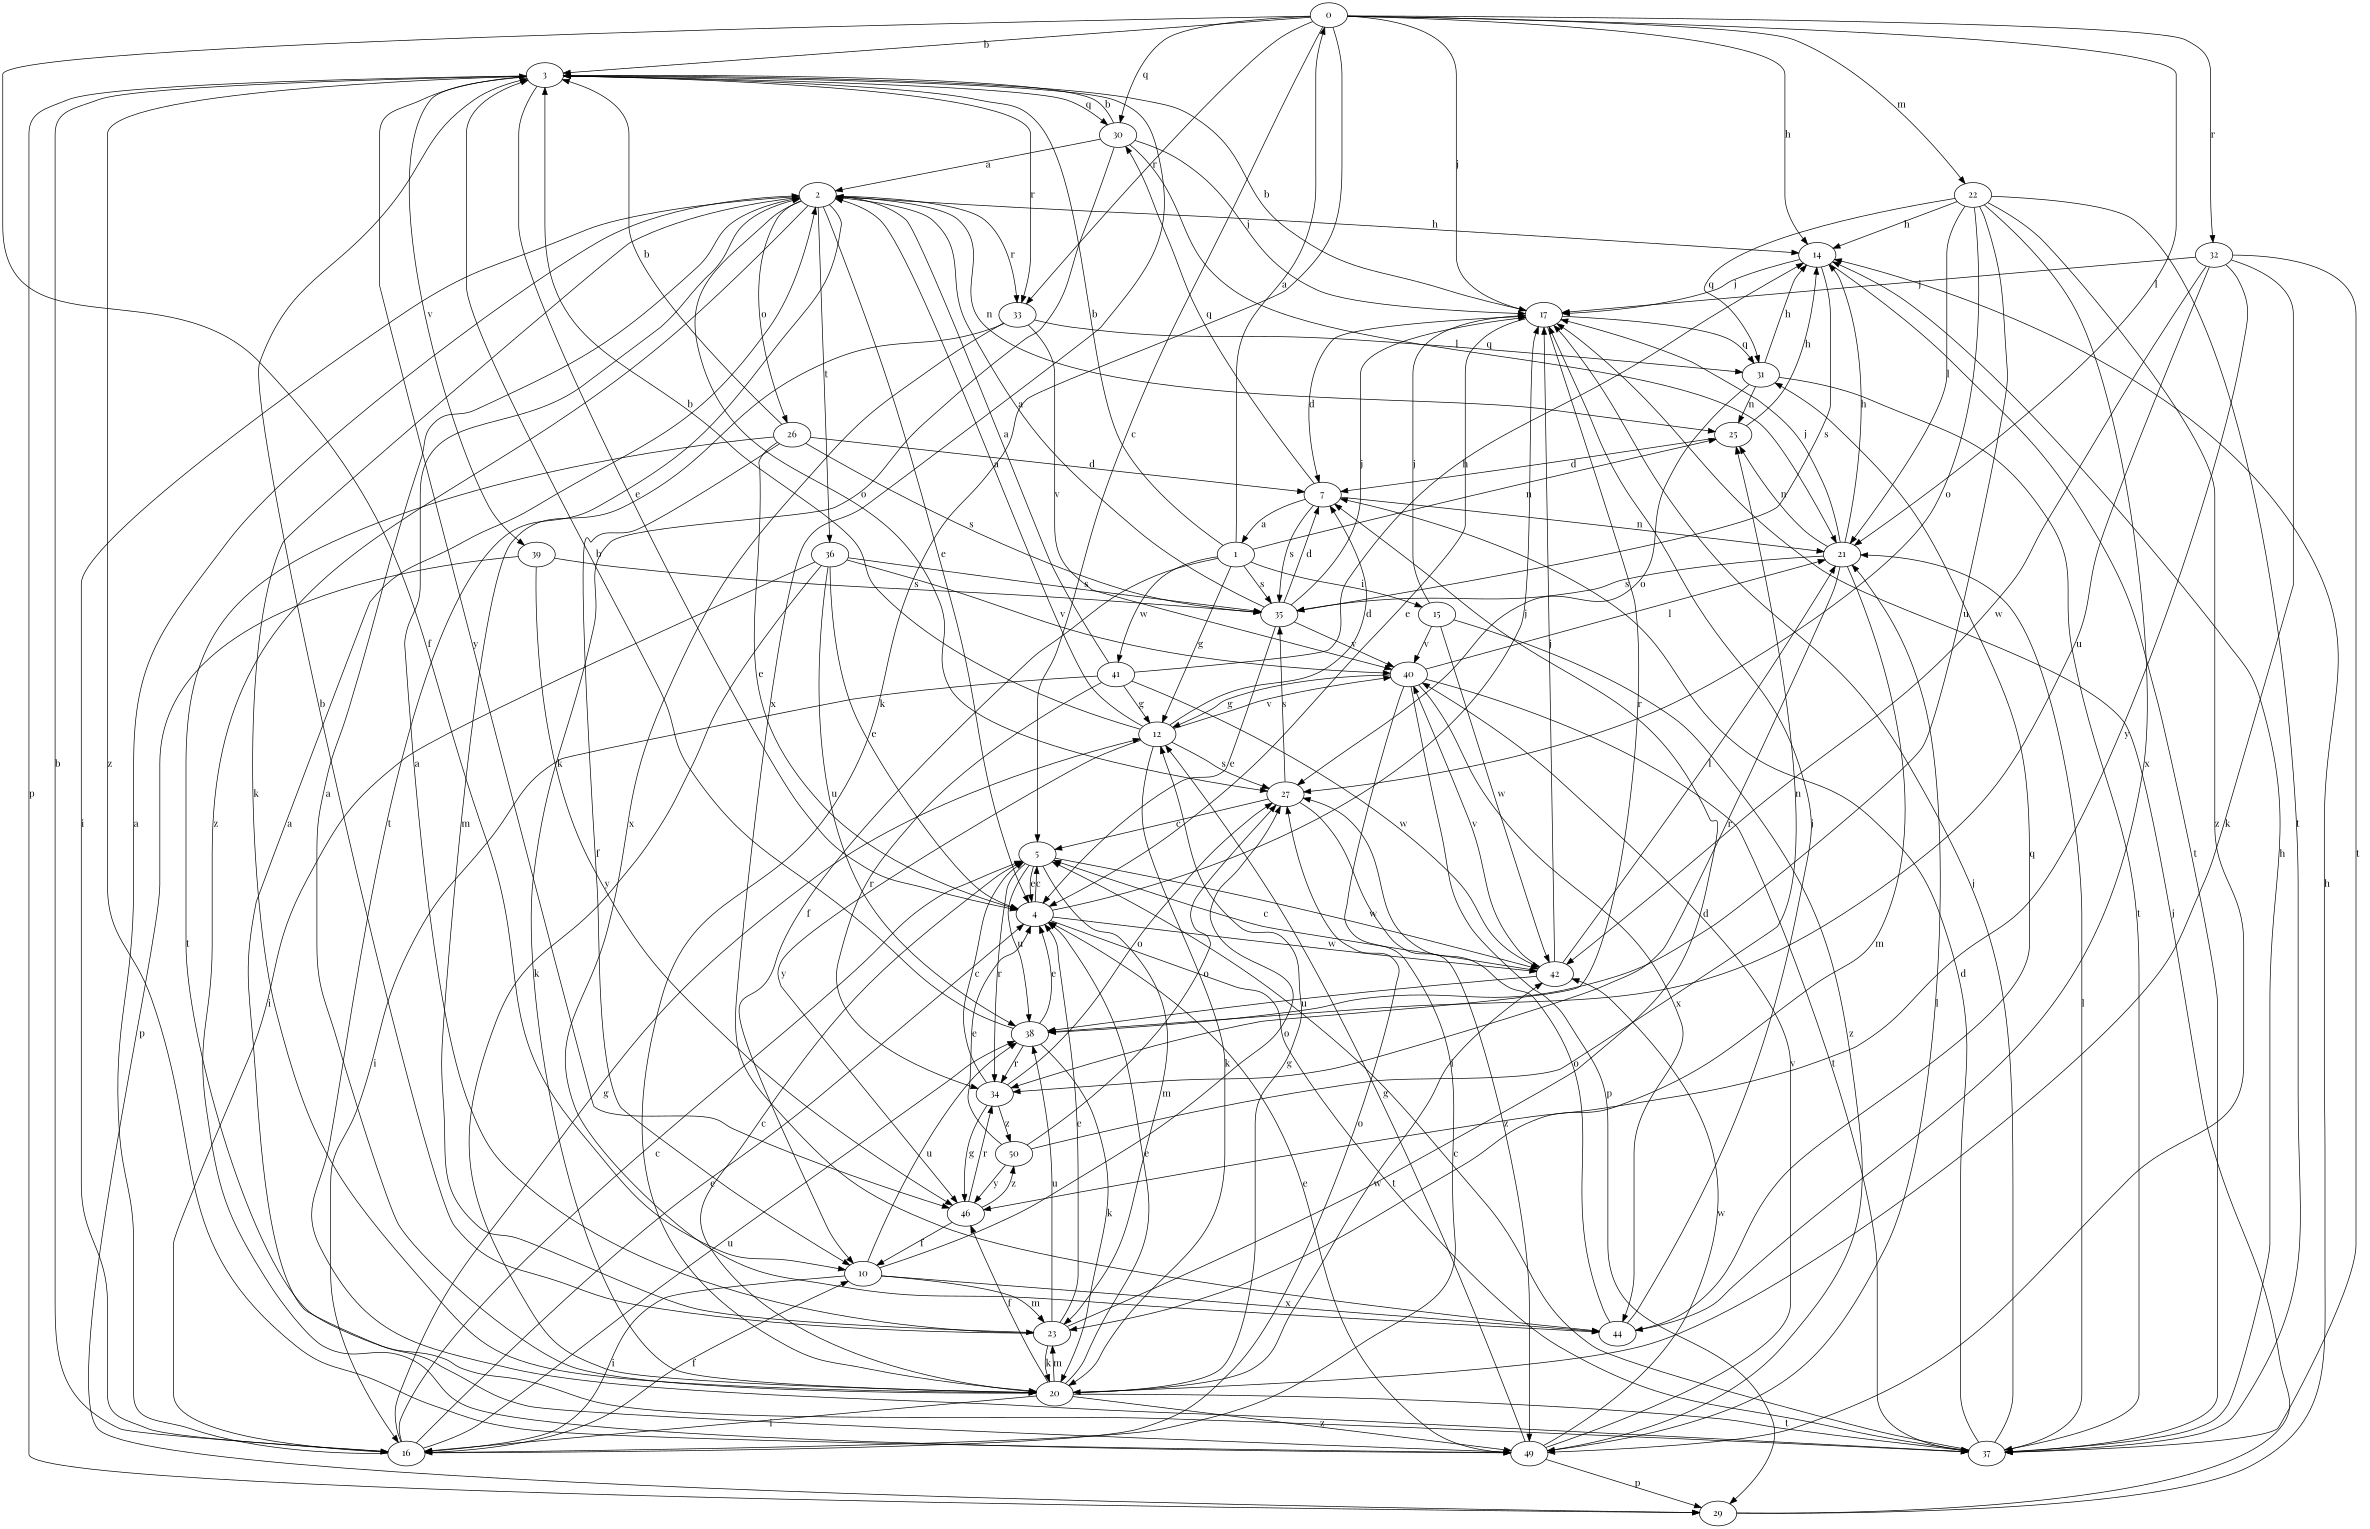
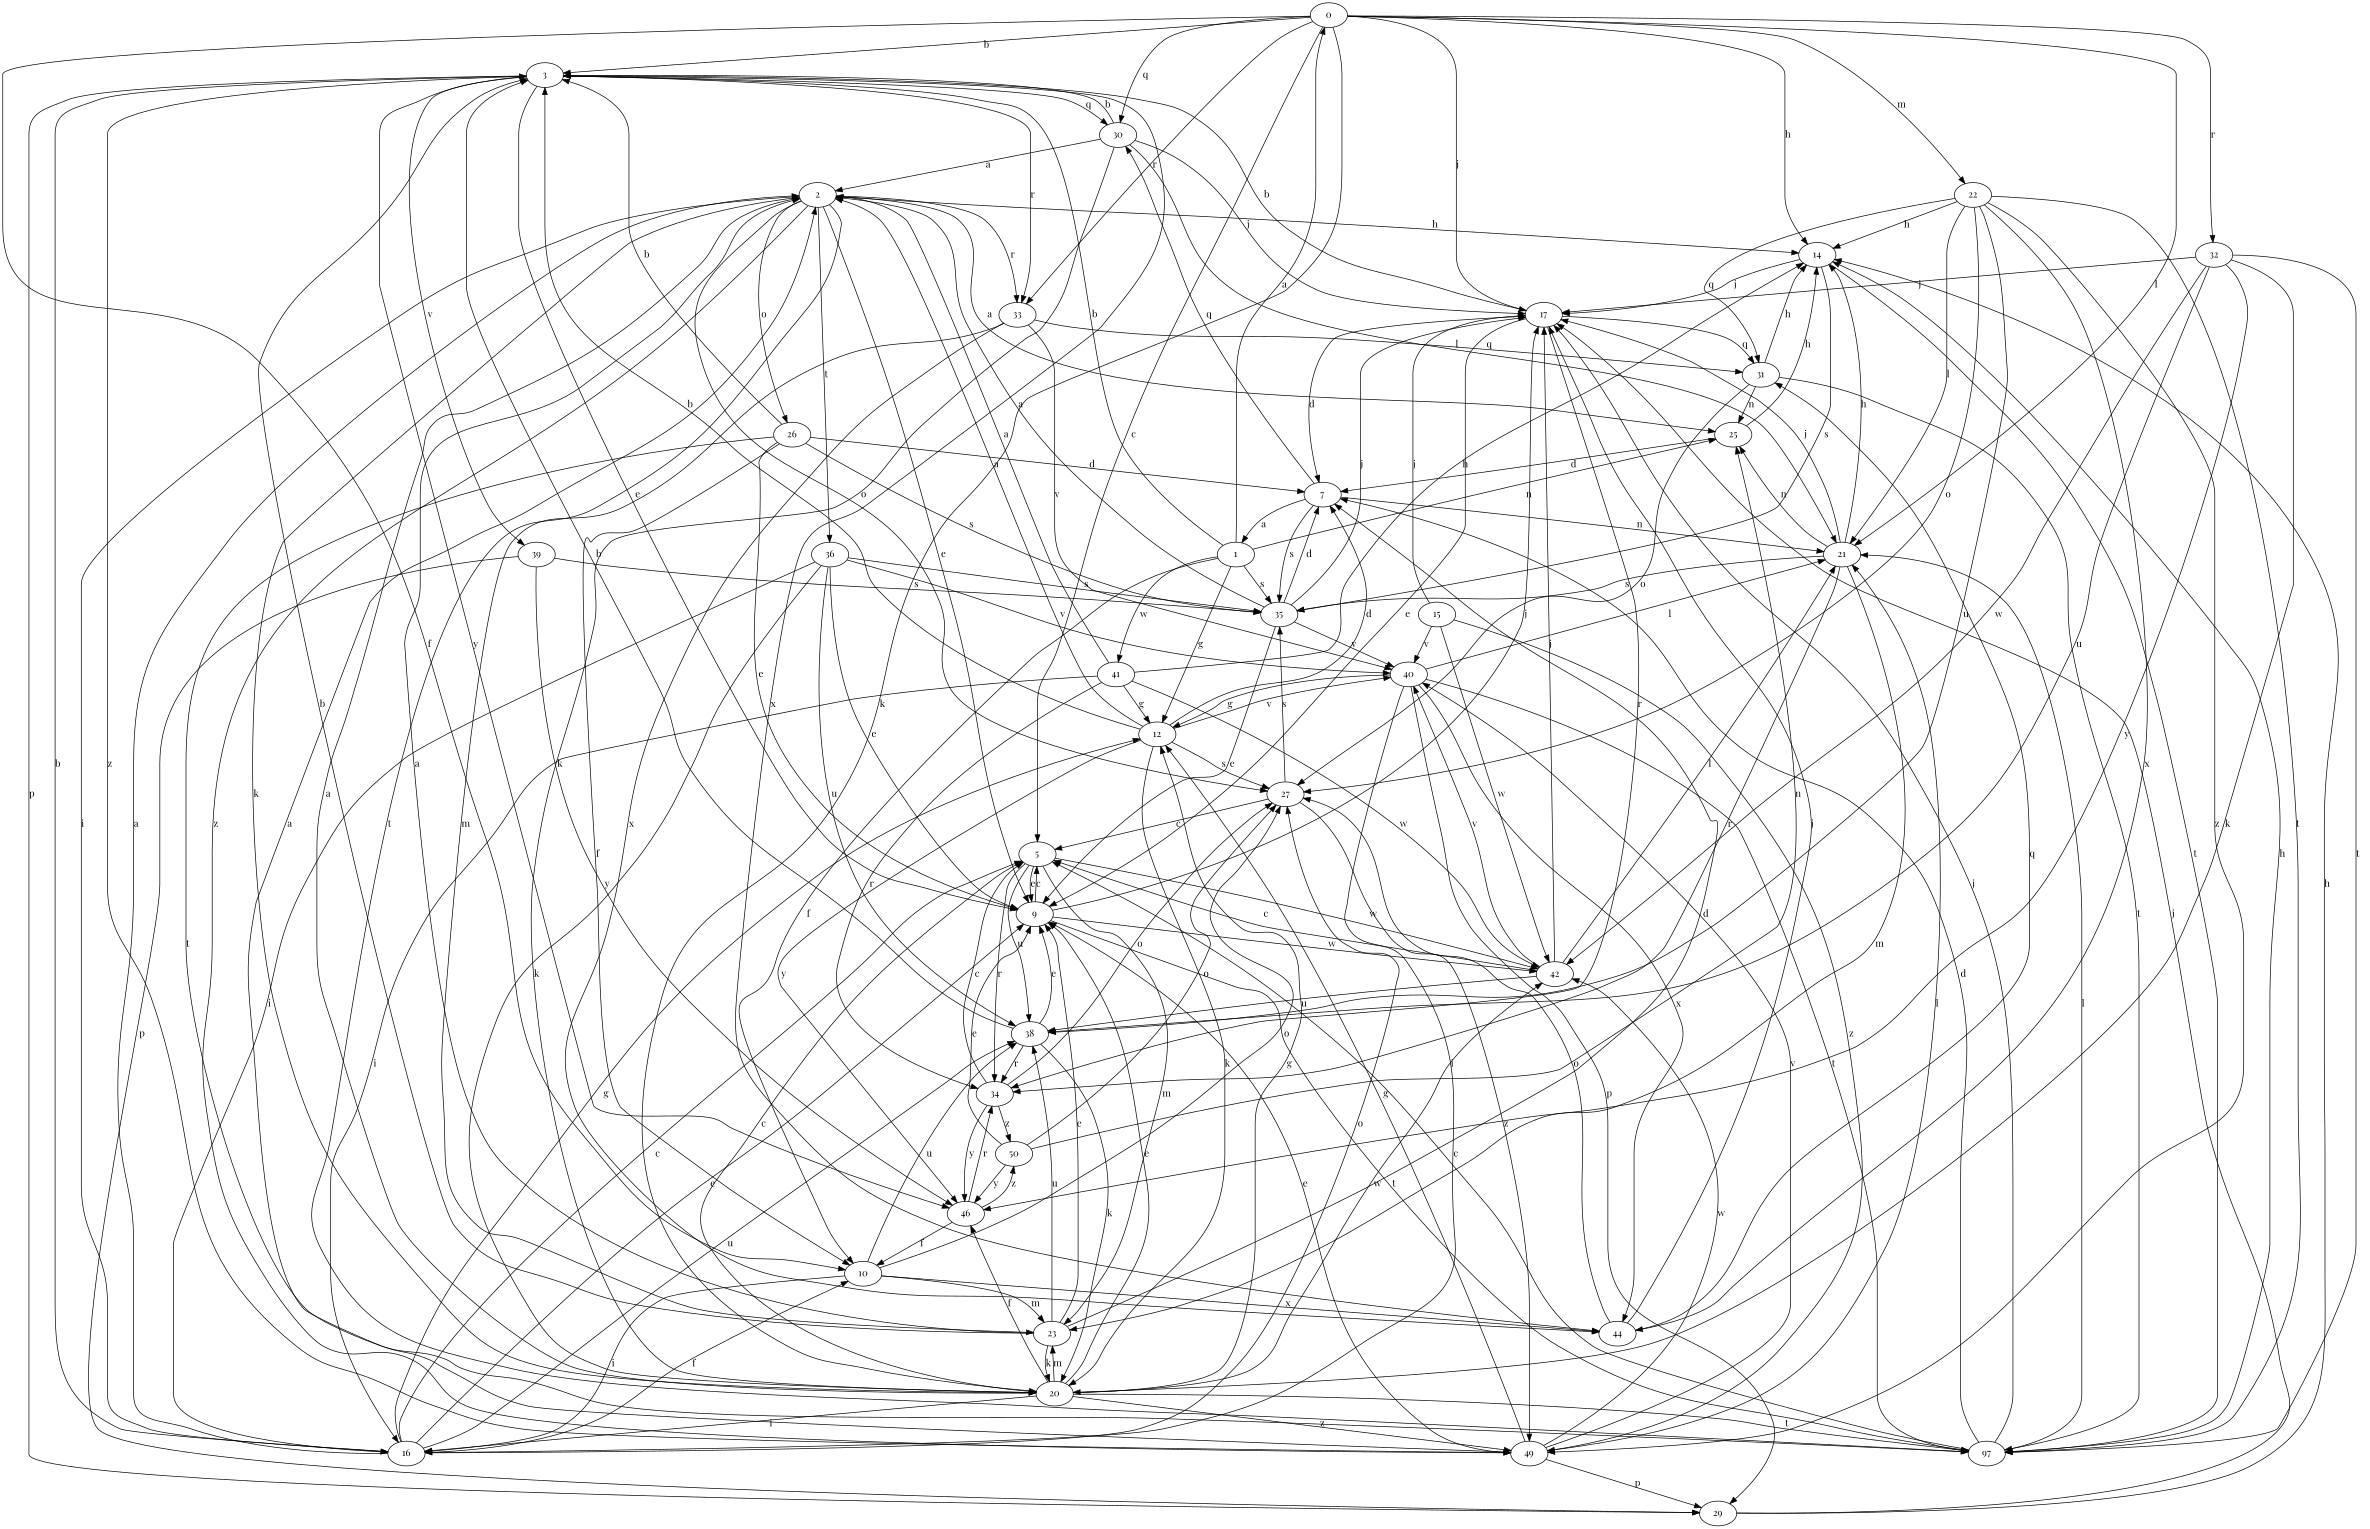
(990, 315) -> (990, 315)
(1333, 584) -> none
(1035, 914) -> (1035, 914)
(972, 1154) -> (972, 1154)
(1987, 1454) -> (1987, 1454)
